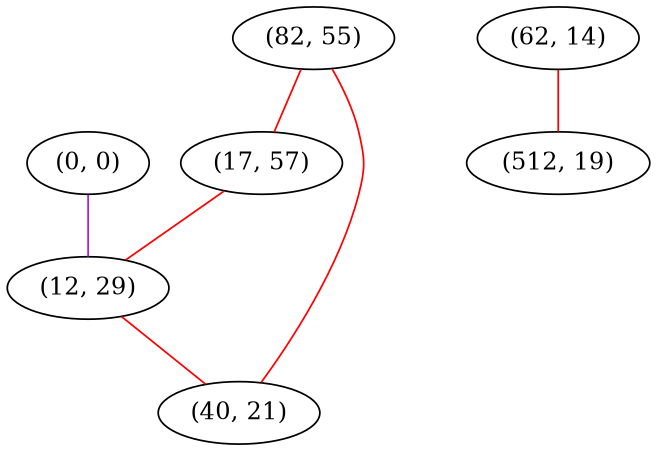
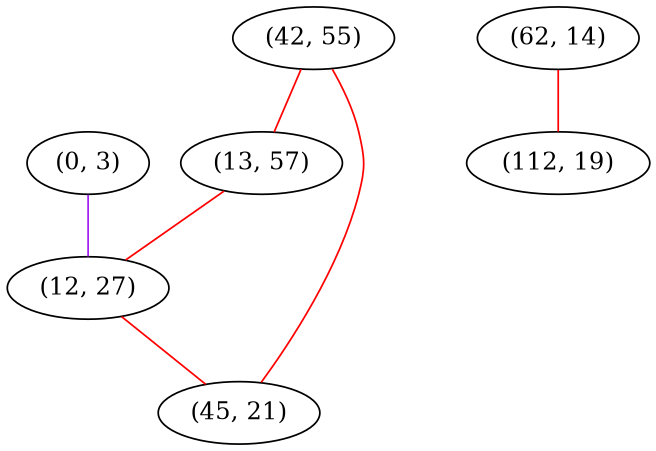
(314, 38) -> (314, 38)
(88, 163) -> (88, 163)
(262, 163) -> (262, 163)
(558, 163) -> (558, 163)
(88, 288) -> (88, 288)
(239, 413) -> (239, 413)
